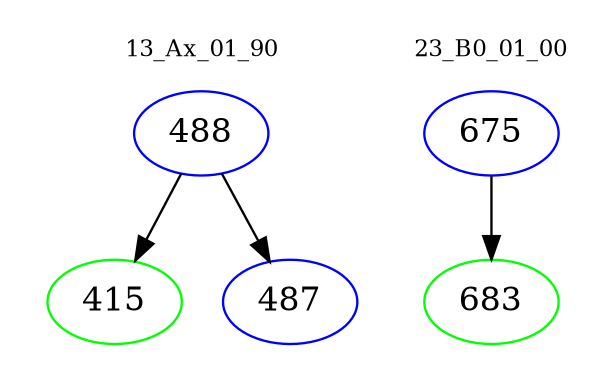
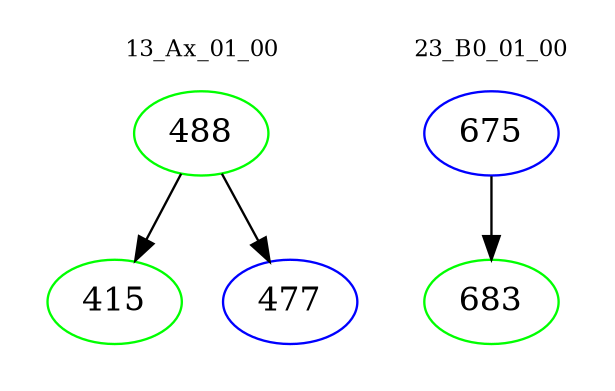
(202, 50) -> (202, 50)
(201, 133) -> (201, 133)
(290, 302) -> (290, 302)
